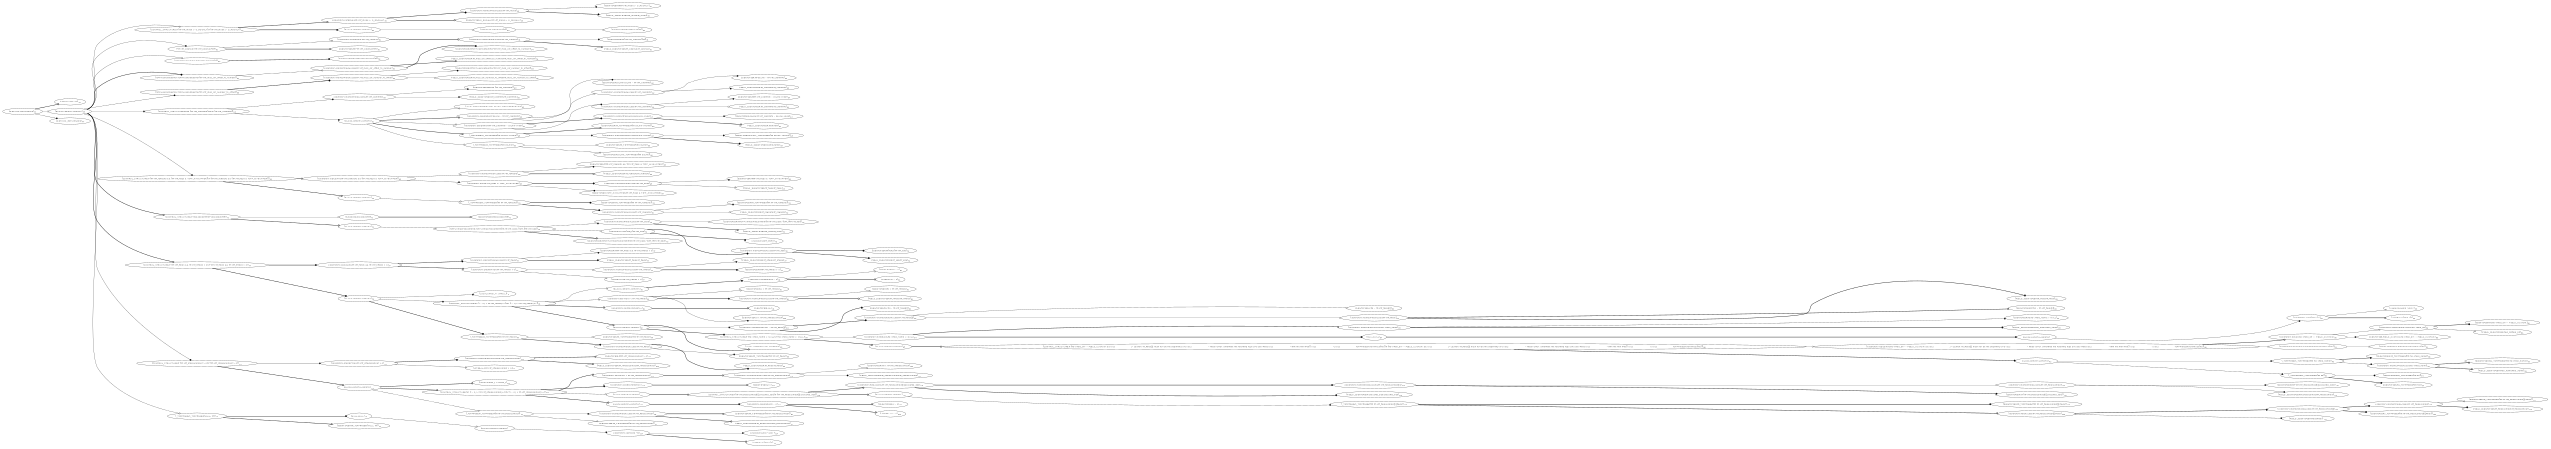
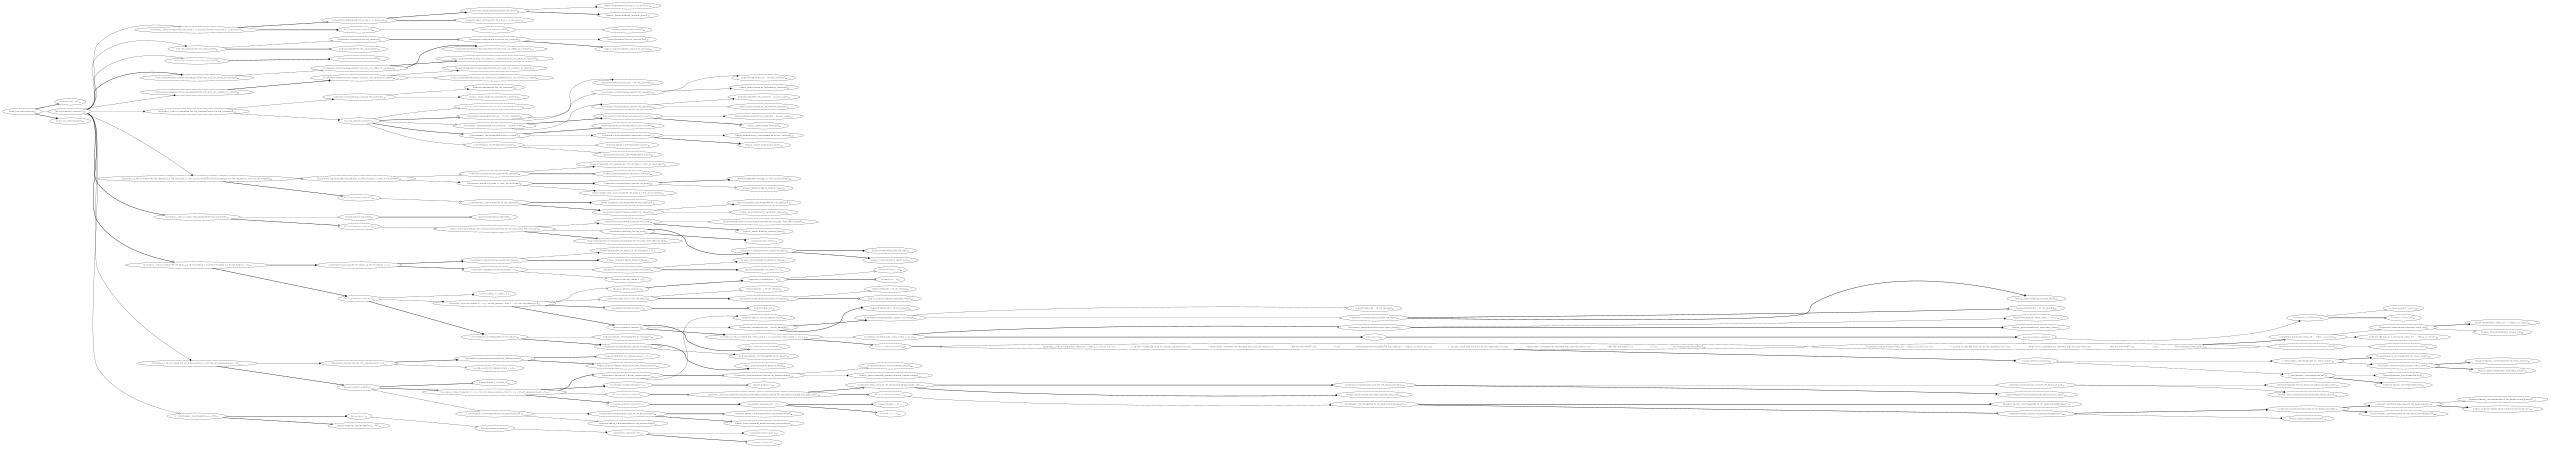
(46, 116) -> (46, 116)
(694, 181) -> (694, 181)
(695, 316) -> (685, 344)
